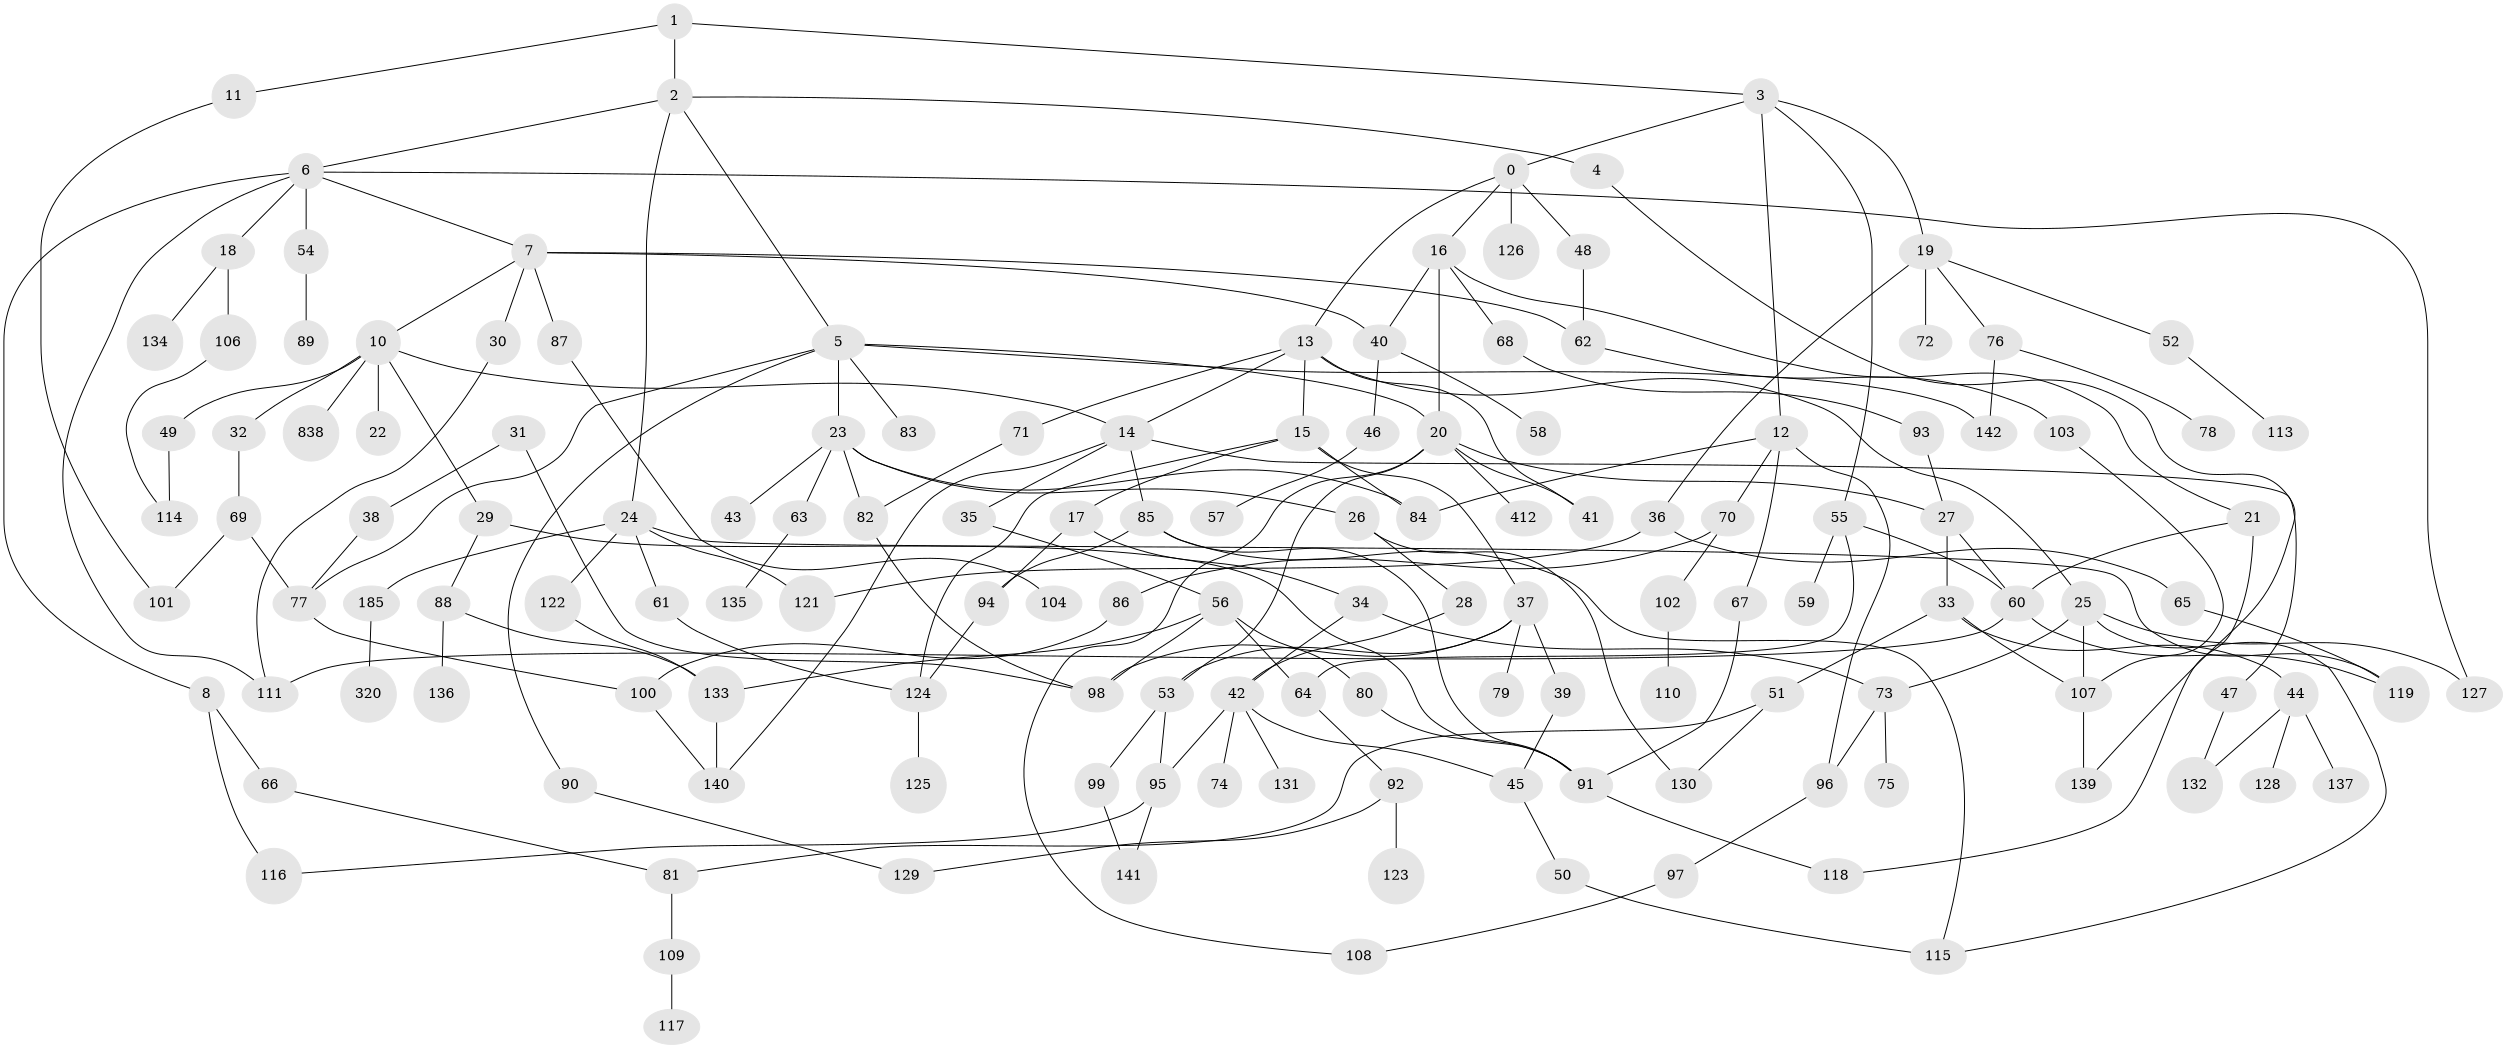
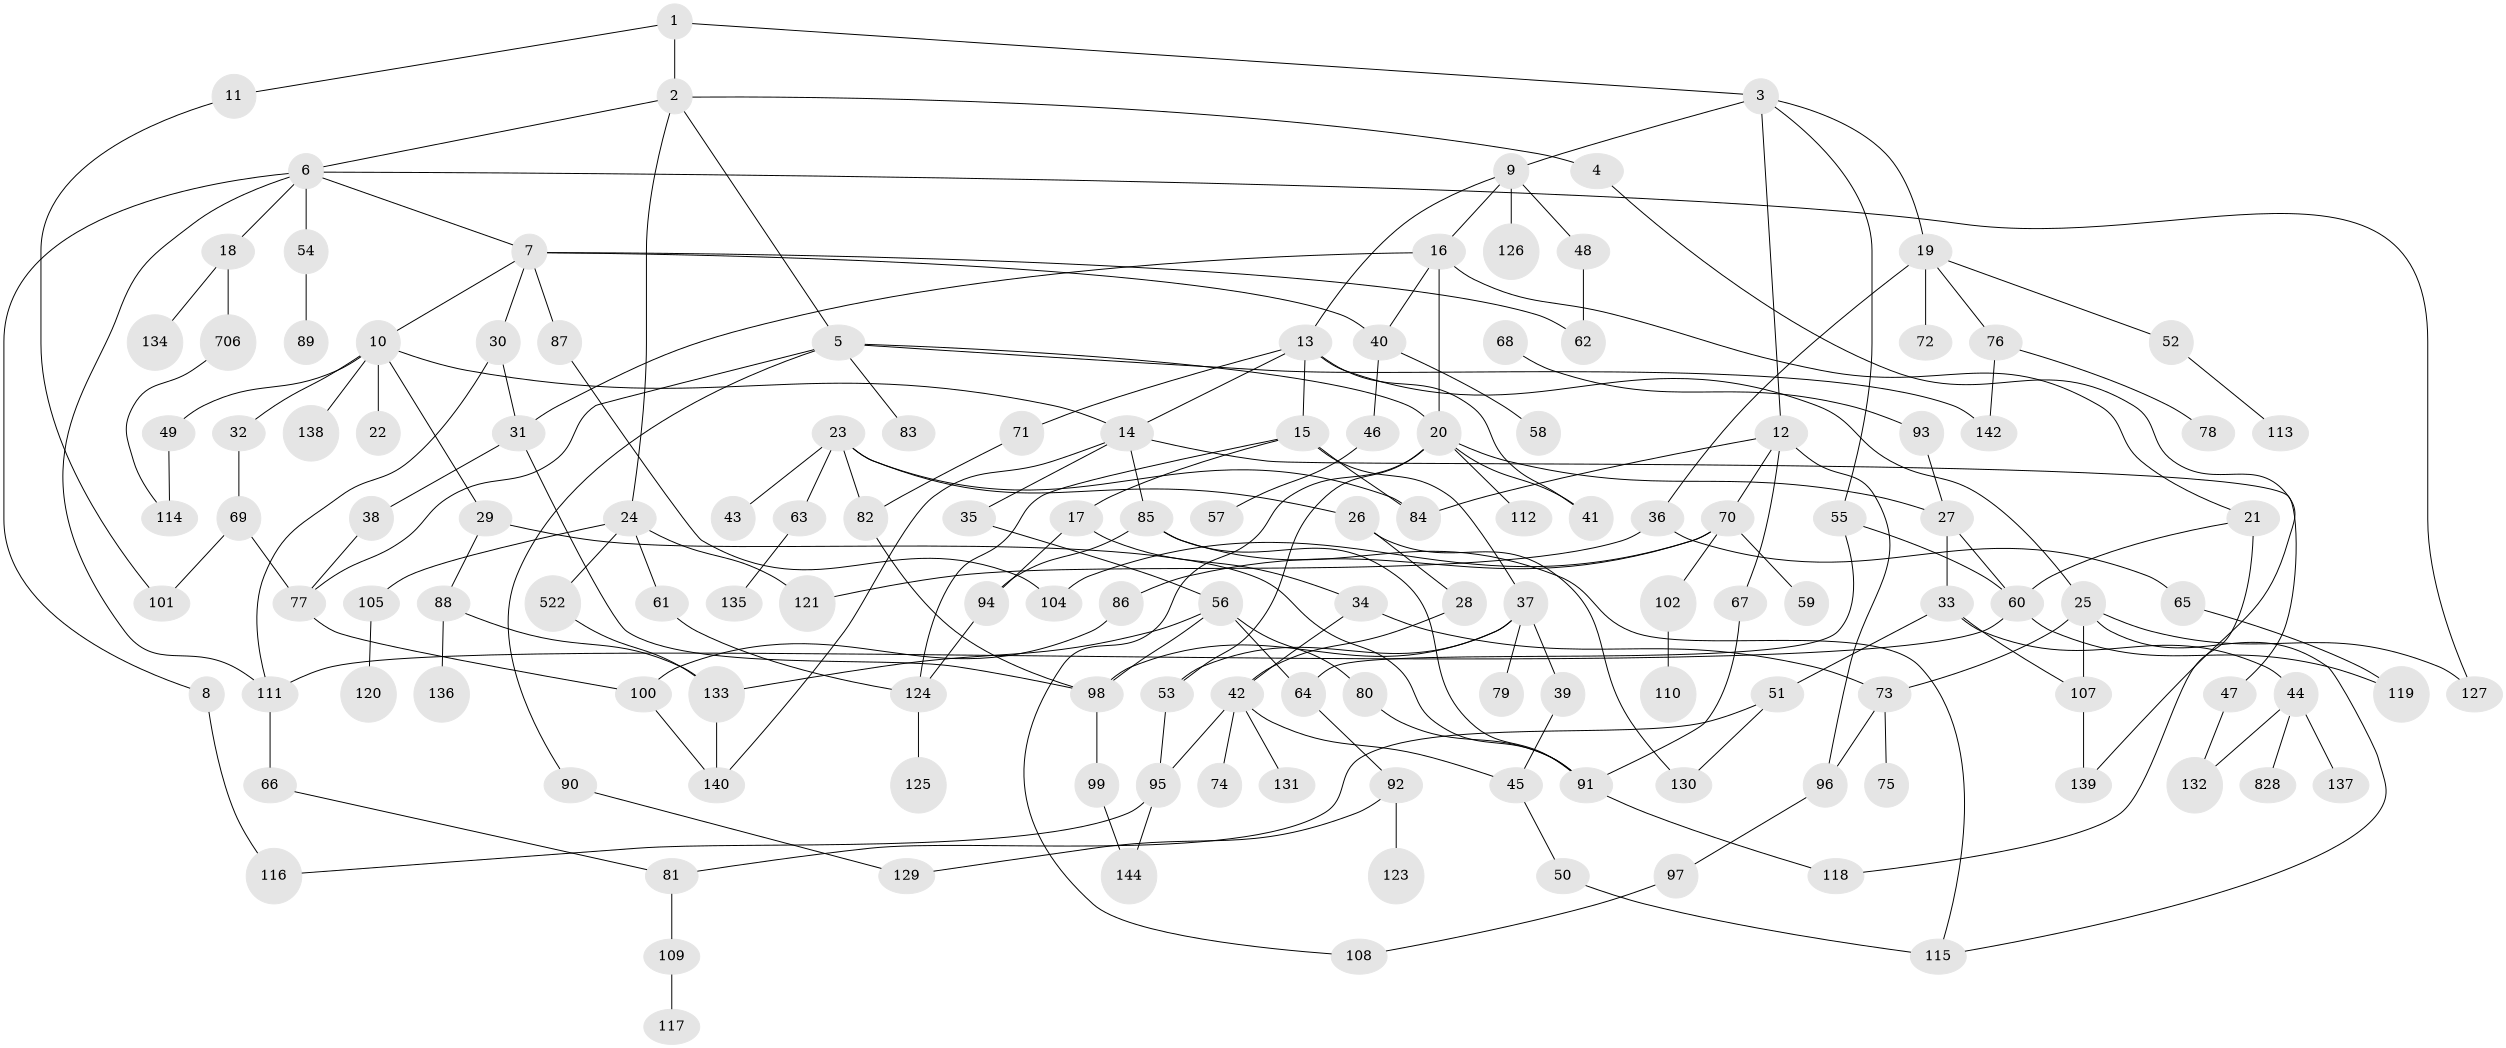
(1511, 171) -> (1511, 171)
(1470, 295) -> (963, 286)
(228, 343) -> (228, 343)
none -> (509, 390)
(839, 391) -> none
(311, 433) -> (311, 433)
(2062, 433) -> none
(1524, 518) -> (1524, 518)
none -> (1274, 543)
(1536, 550) -> none
(1820, 569) -> (1770, 564)
(371, 604) -> (371, 604)
(553, 604) -> (553, 604)
(369, 694) -> (369, 694)
(238, 739) -> (270, 740)
(1133, 739) -> (1097, 738)
(2268, 785) -> (2268, 785)
(1129, 876) -> (1129, 876)
